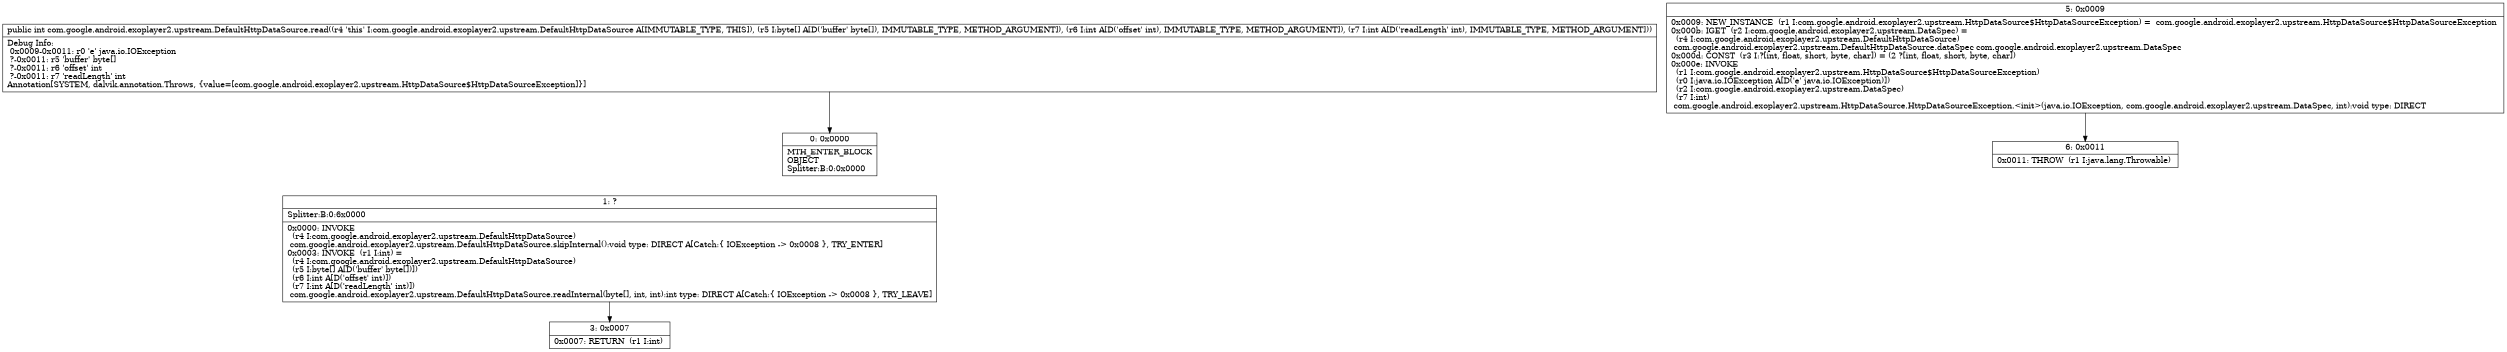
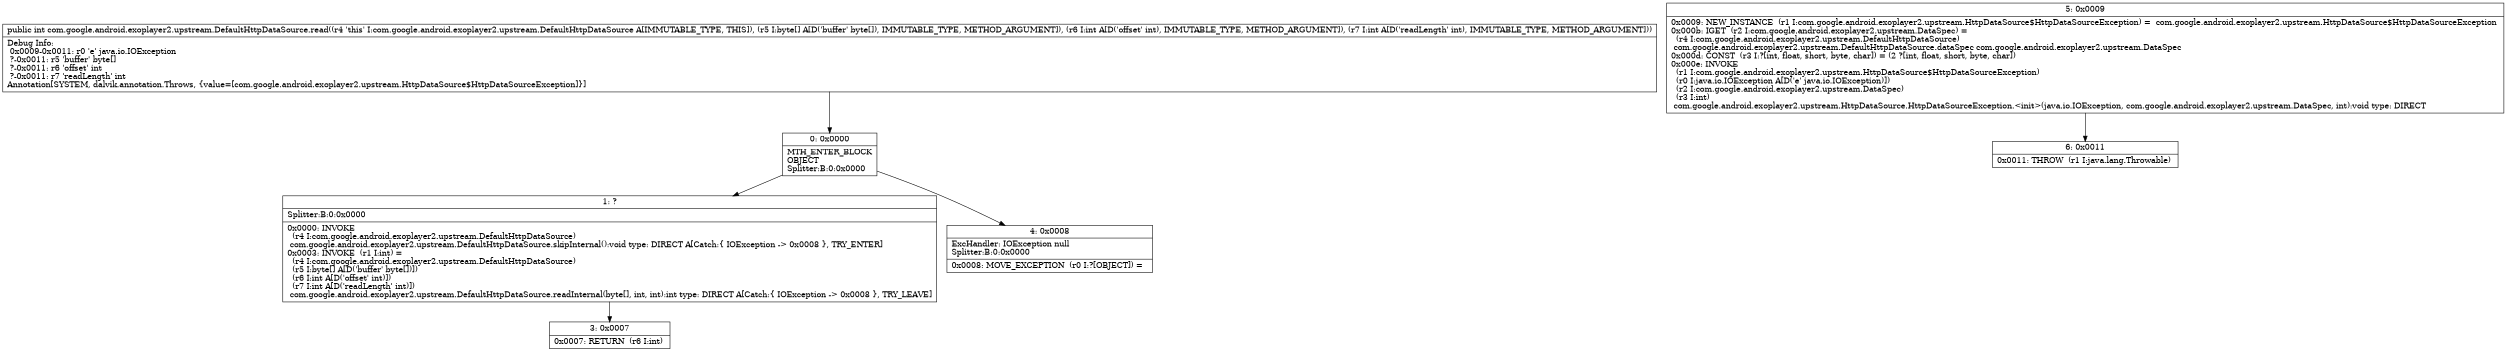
(1691, 98) -> (1691, 98)
none -> (760, 184)
(327, 215) -> (327, 215)
none -> (1050, 249)
(610, 342) -> (610, 342)
